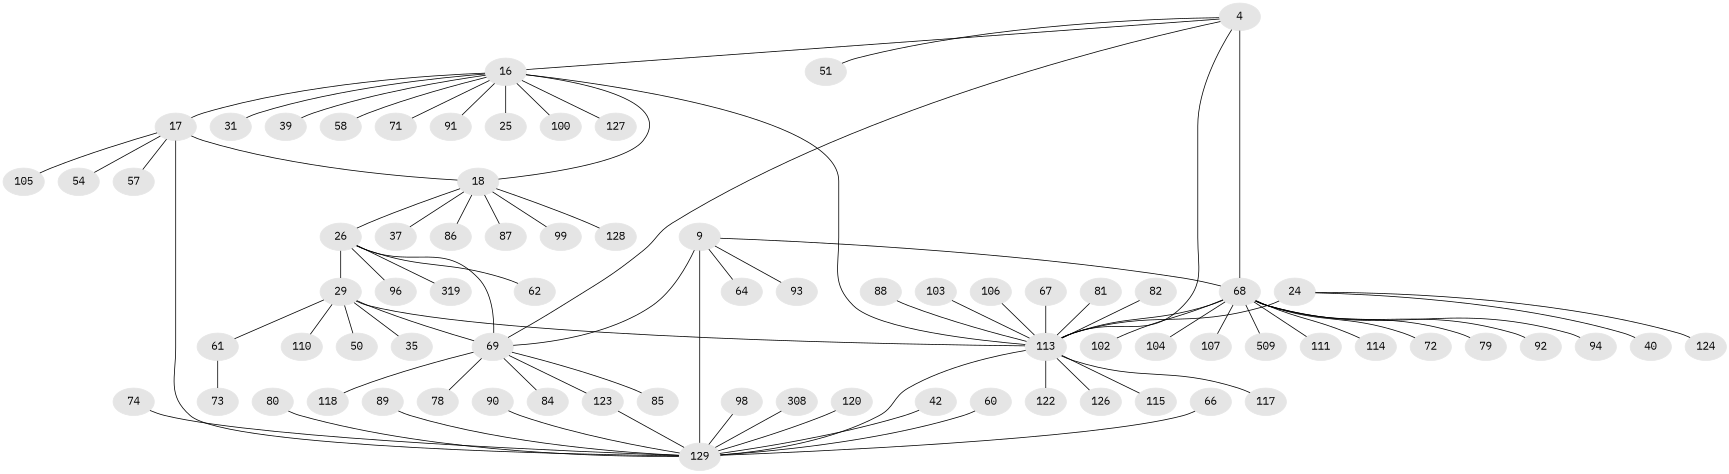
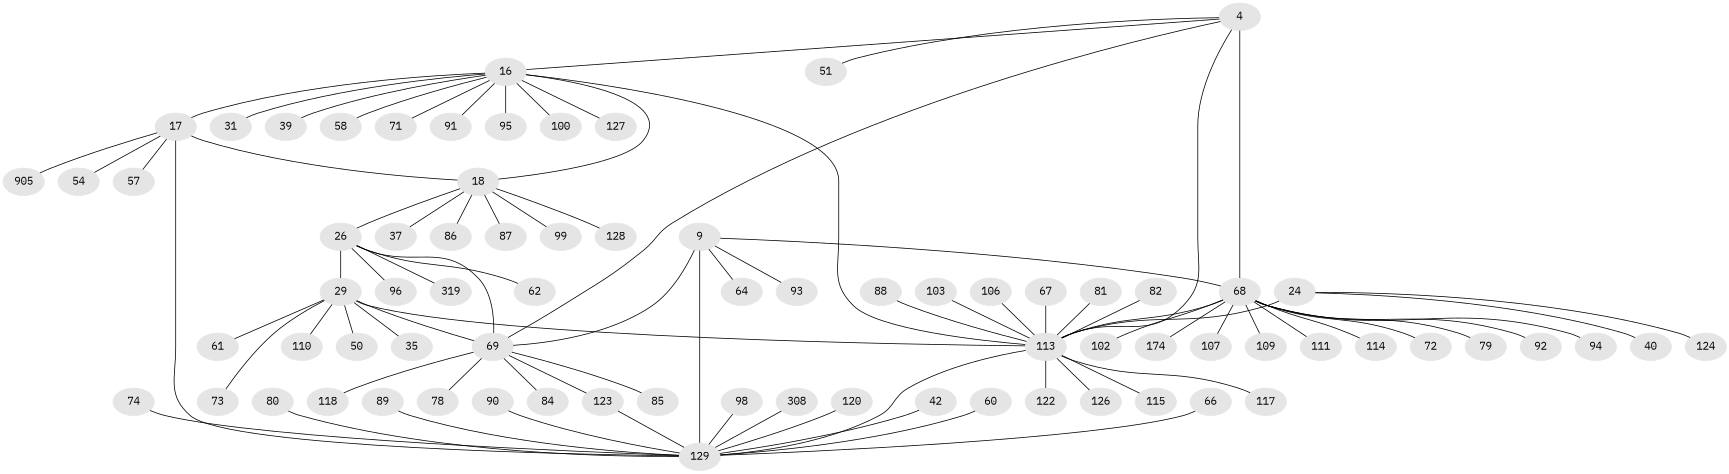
(506, 127) -> (506, 127)
(24, 182) -> (24, 182)
(1156, 347) -> (1156, 347)
(1266, 347) -> (1266, 347)
(218, 374) -> (269, 338)
